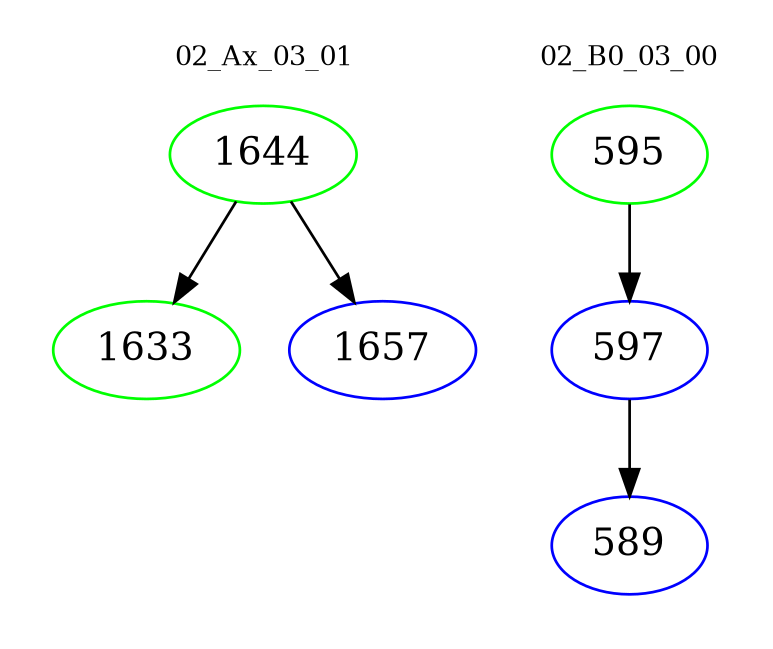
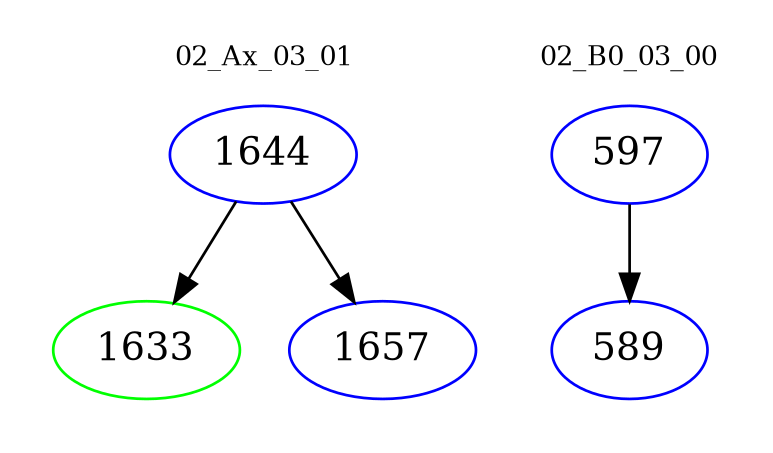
(263, 155) -> (263, 155)
(630, 155) -> none
